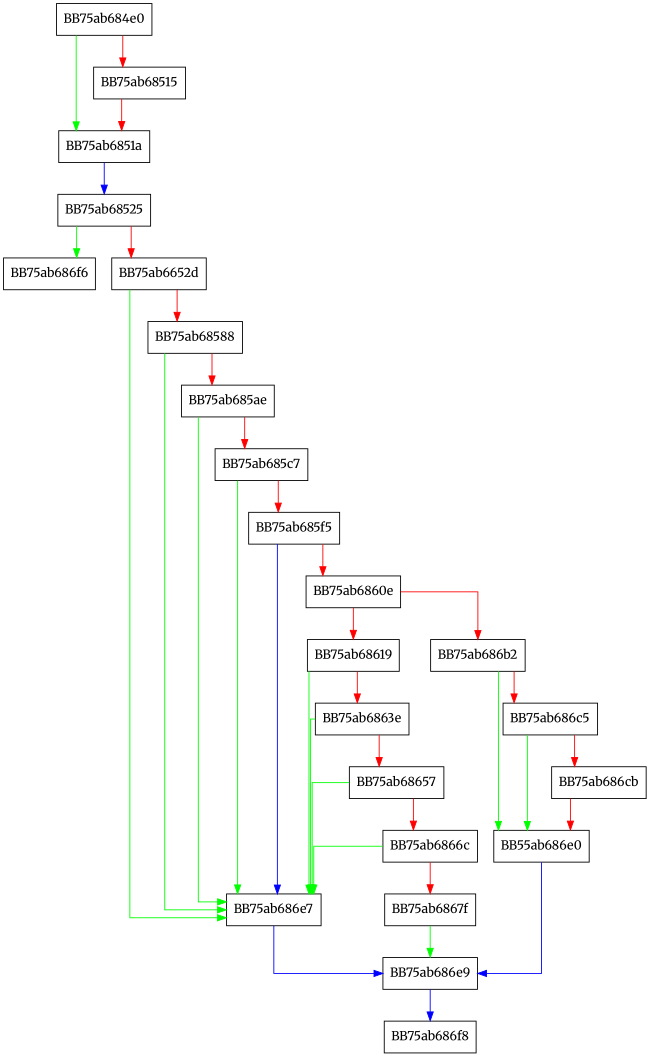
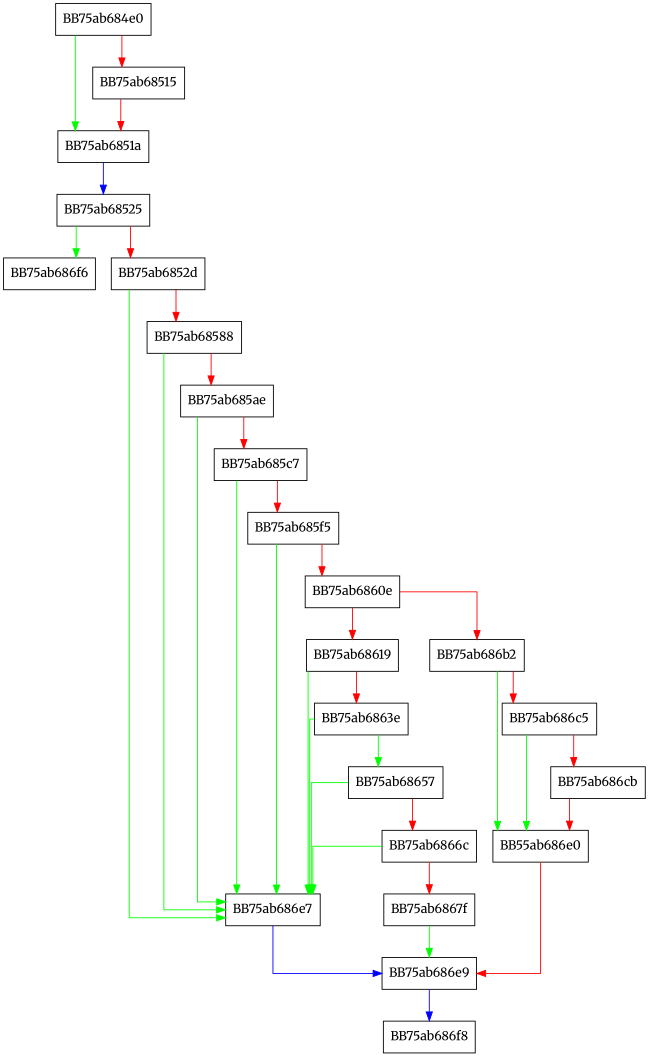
(159, 274) -> (158, 274)
(277, 715) -> (276, 715)
(379, 746) -> (378, 746)
(541, 945) -> (541, 945)
